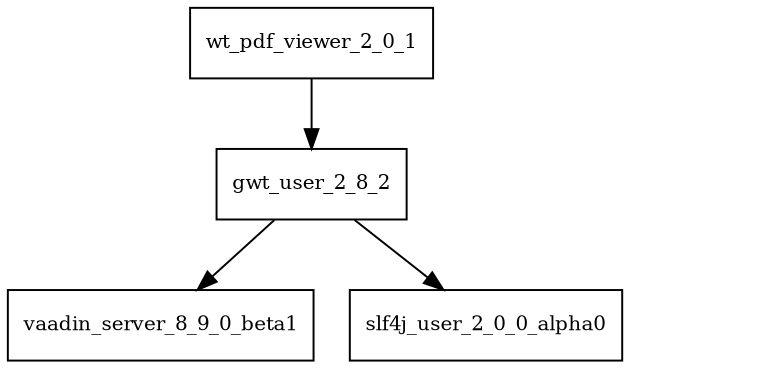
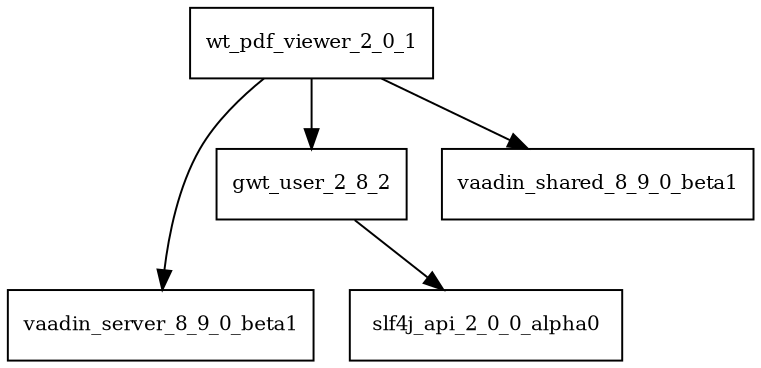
none -> (598, 184)
(243, 248) -> (193, 163)
(486, 325) -> (486, 325)
